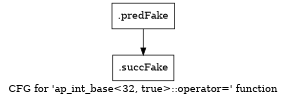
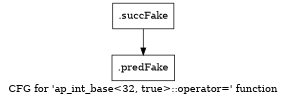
(143, 38) -> (143, 38)
